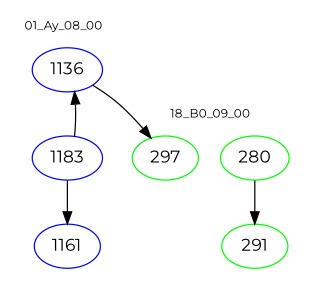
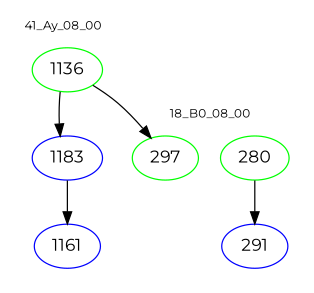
(64, 26) -> (64, 26)
(67, 70) -> (67, 70)
(211, 115) -> (211, 115)
(76, 120) -> (59, 108)
(255, 246) -> (255, 246)
